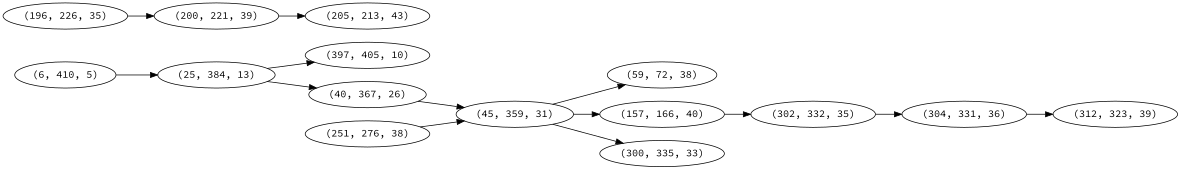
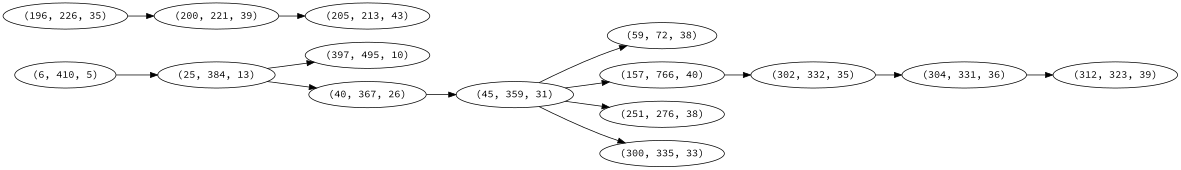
(367, 55) -> (367, 55)
(662, 114) -> (662, 75)
(439, 124) -> (584, 104)
